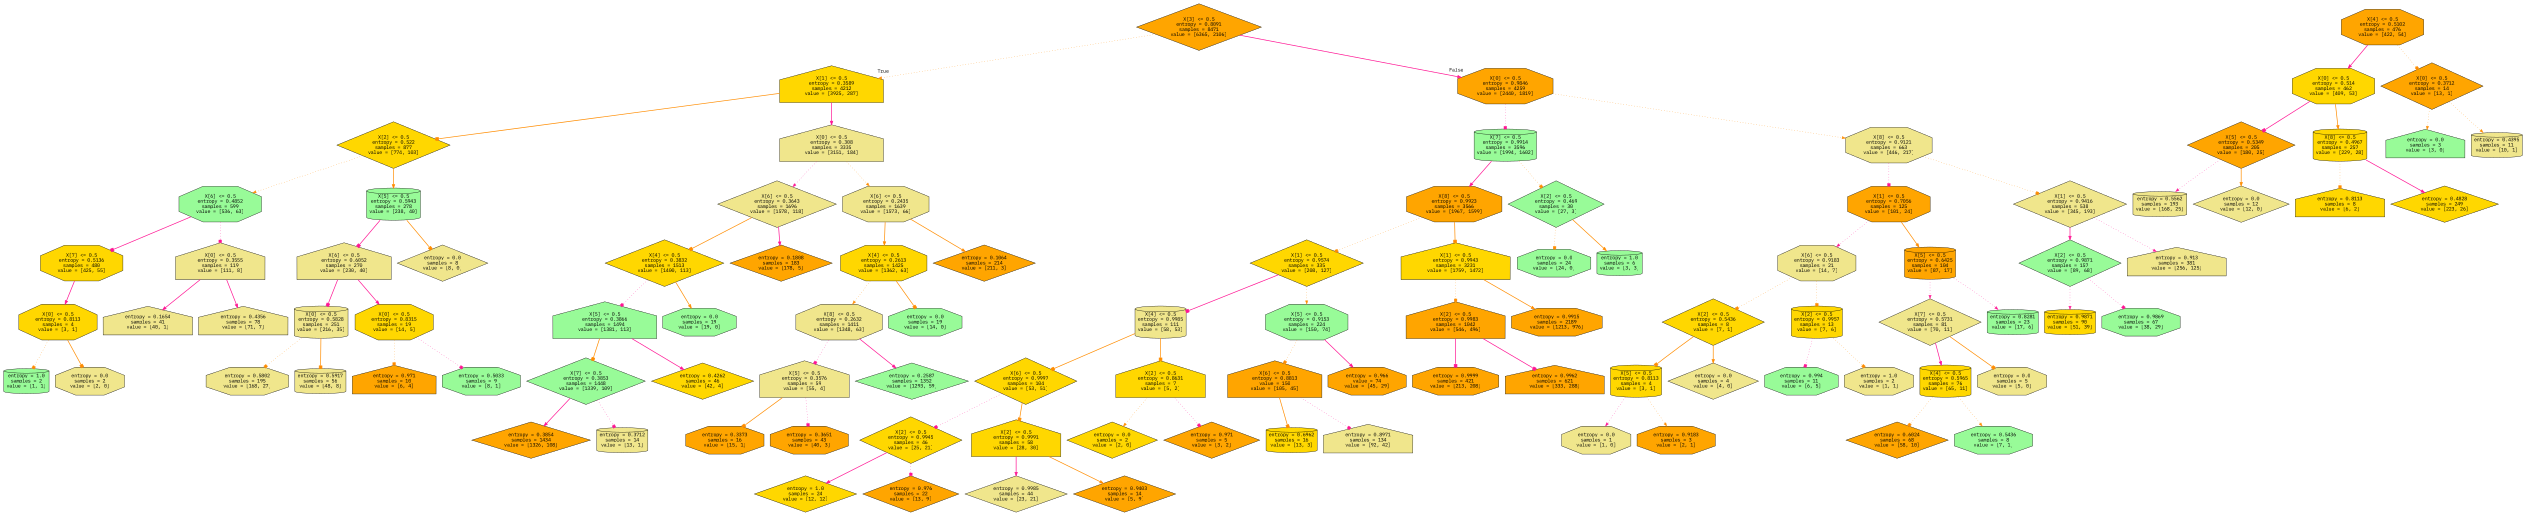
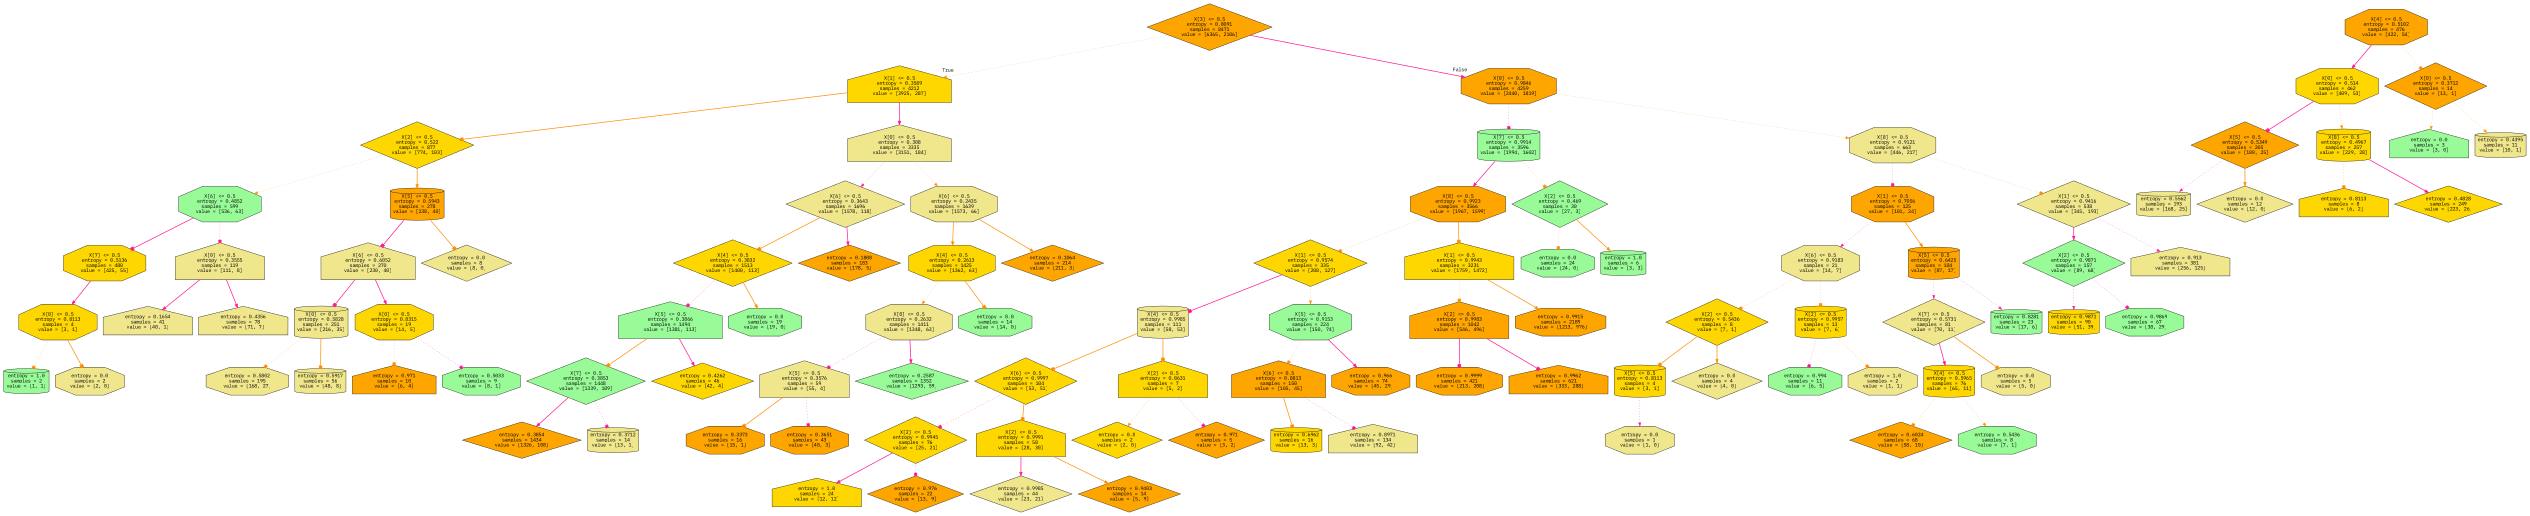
(2337, 115) -> (2340, 115)
(393, 204) -> (417, 204)
(925, 322) -> (995, 322)
(1275, 381) -> (1279, 381)
(1367, 381) -> (1371, 381)
(911, 440) -> (916, 440)
(1676, 440) -> none
(805, 494) -> (817, 494)
